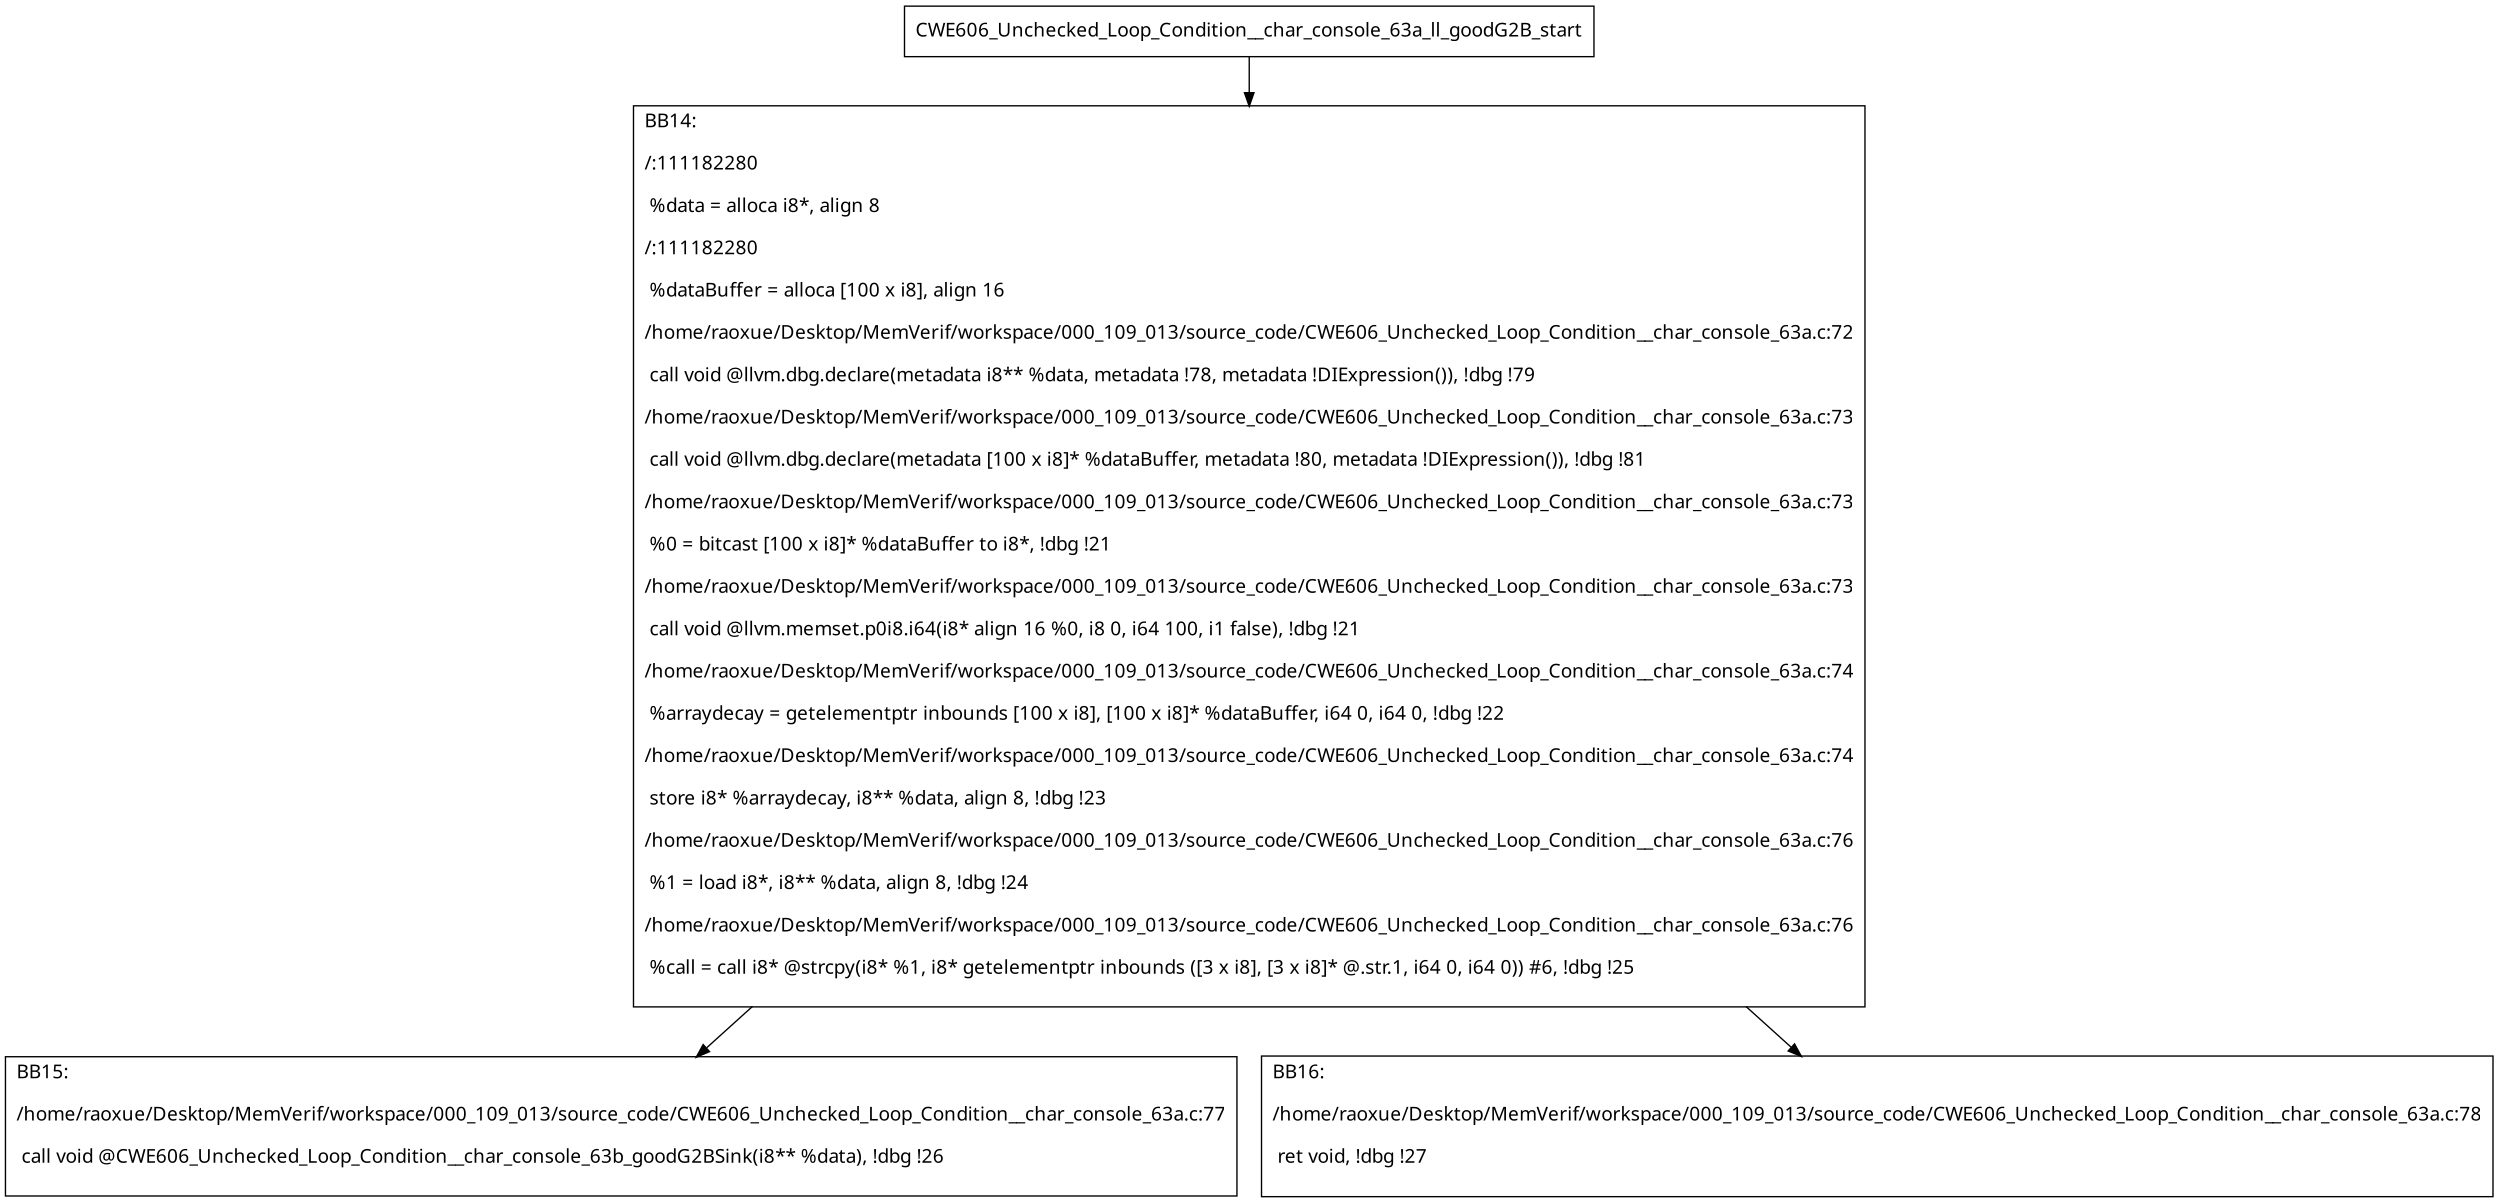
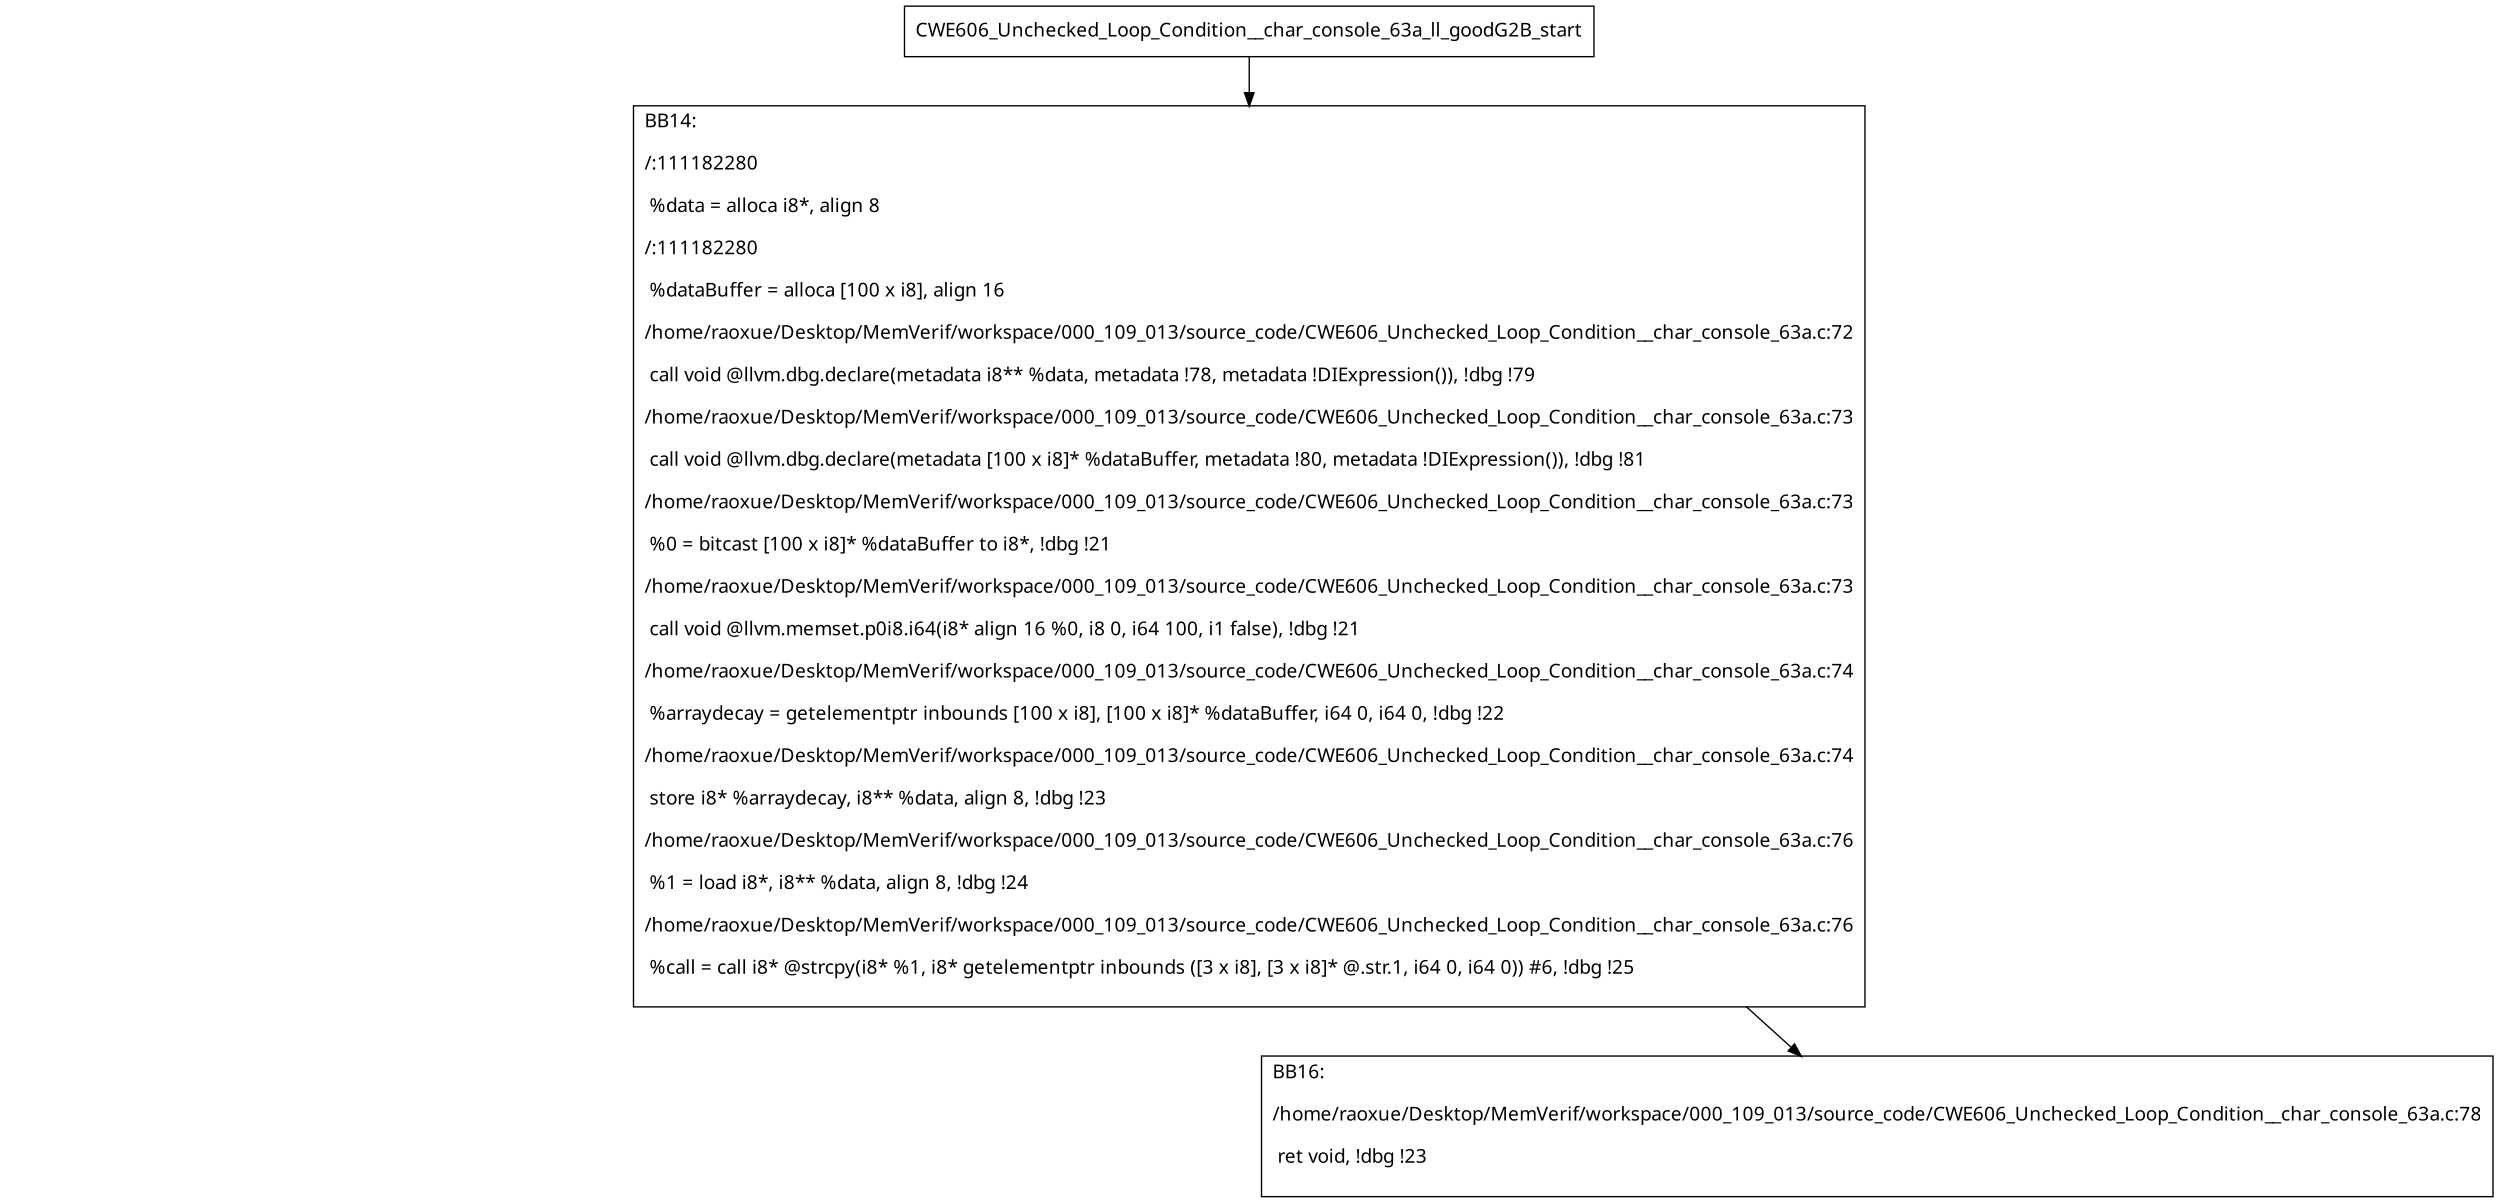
(621, 1126) -> none
(1350, 1157) -> (1350, 1157)
